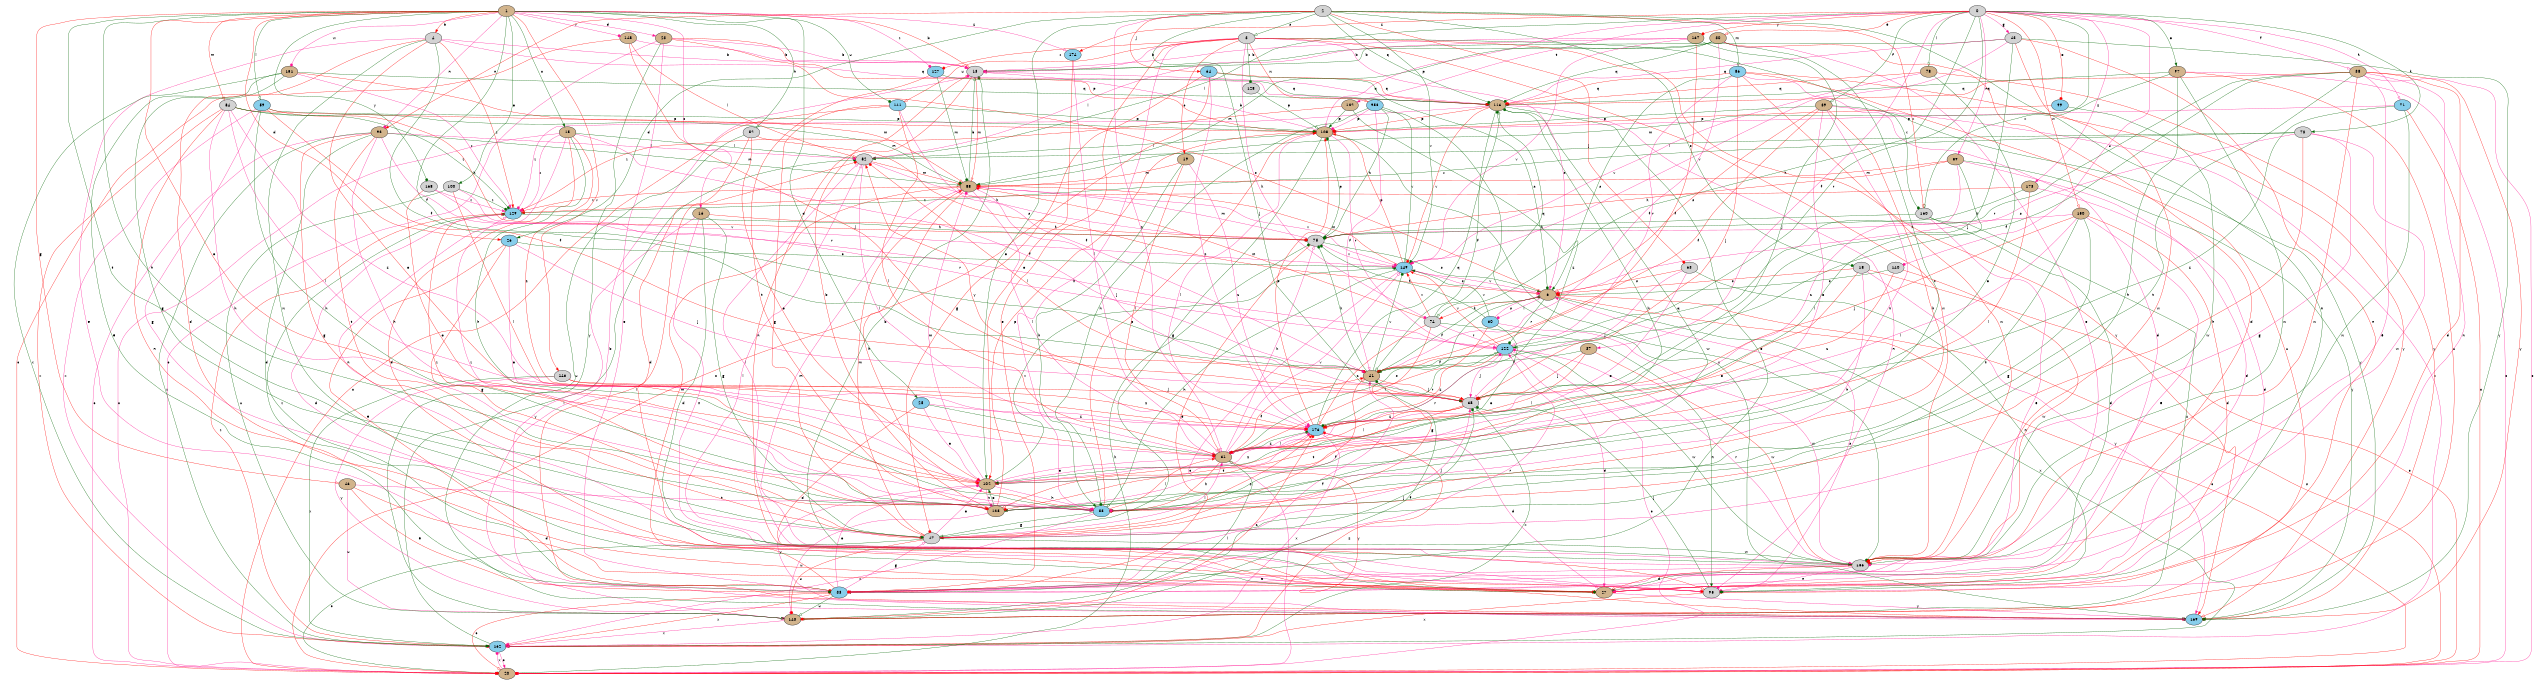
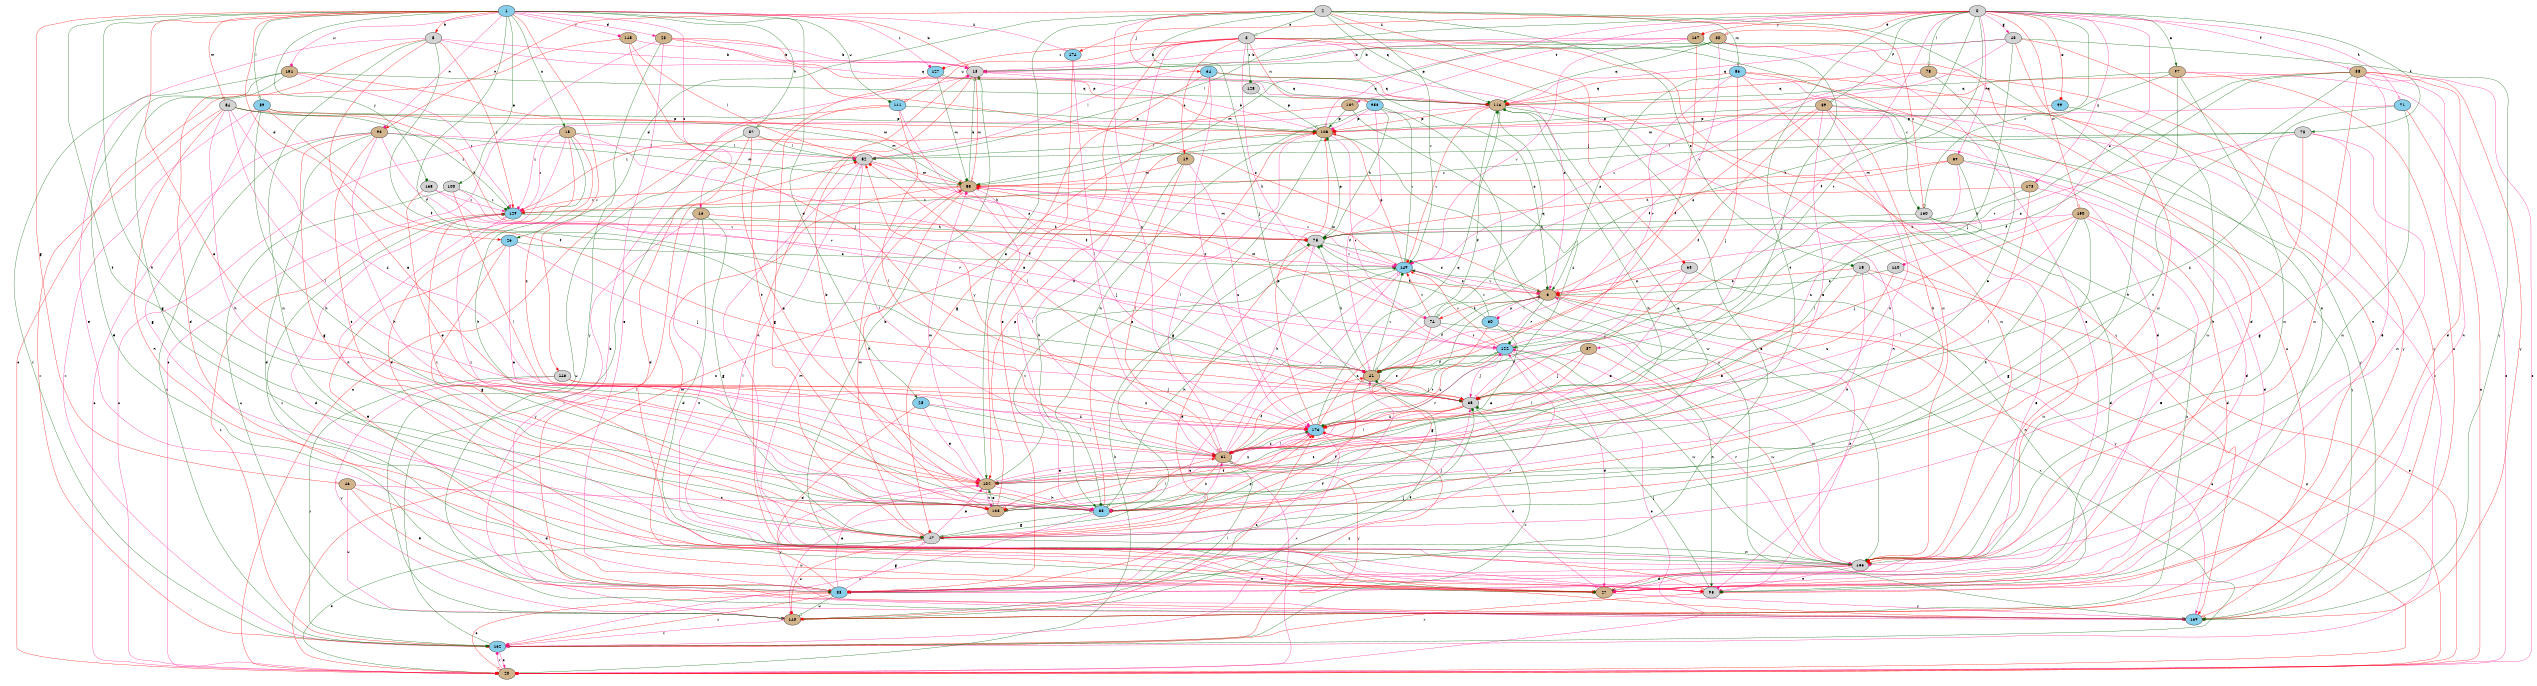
(507, 11) -> (507, 11)
(433, 38) -> (433, 38)
none -> (804, 151)
(1680, 432) -> (1599, 425)
